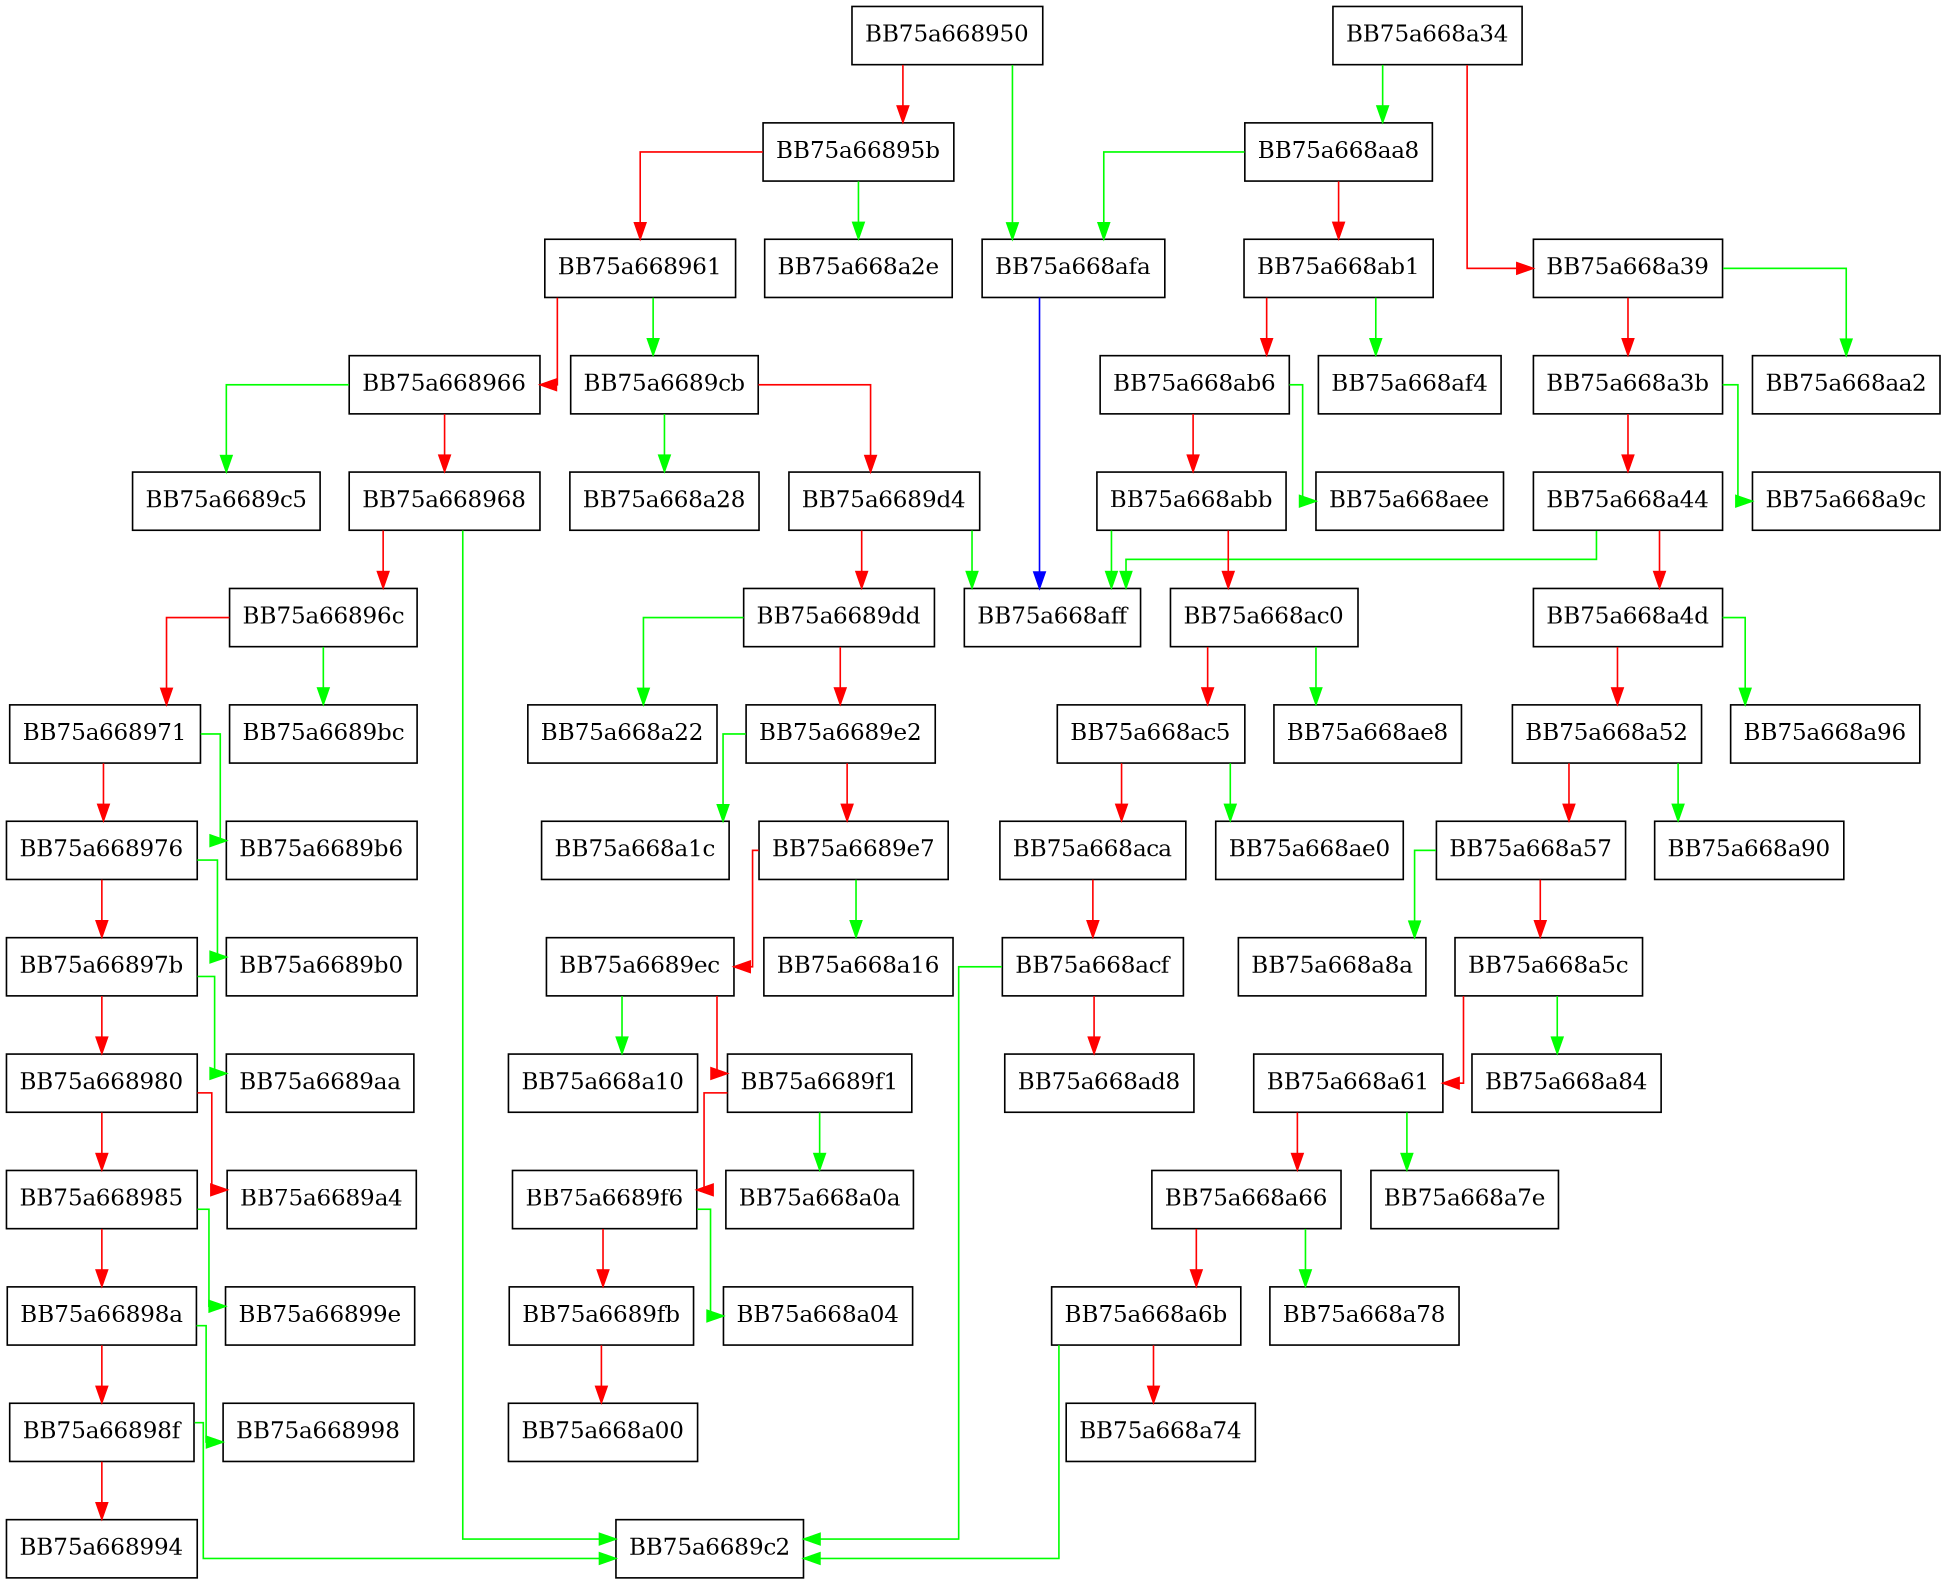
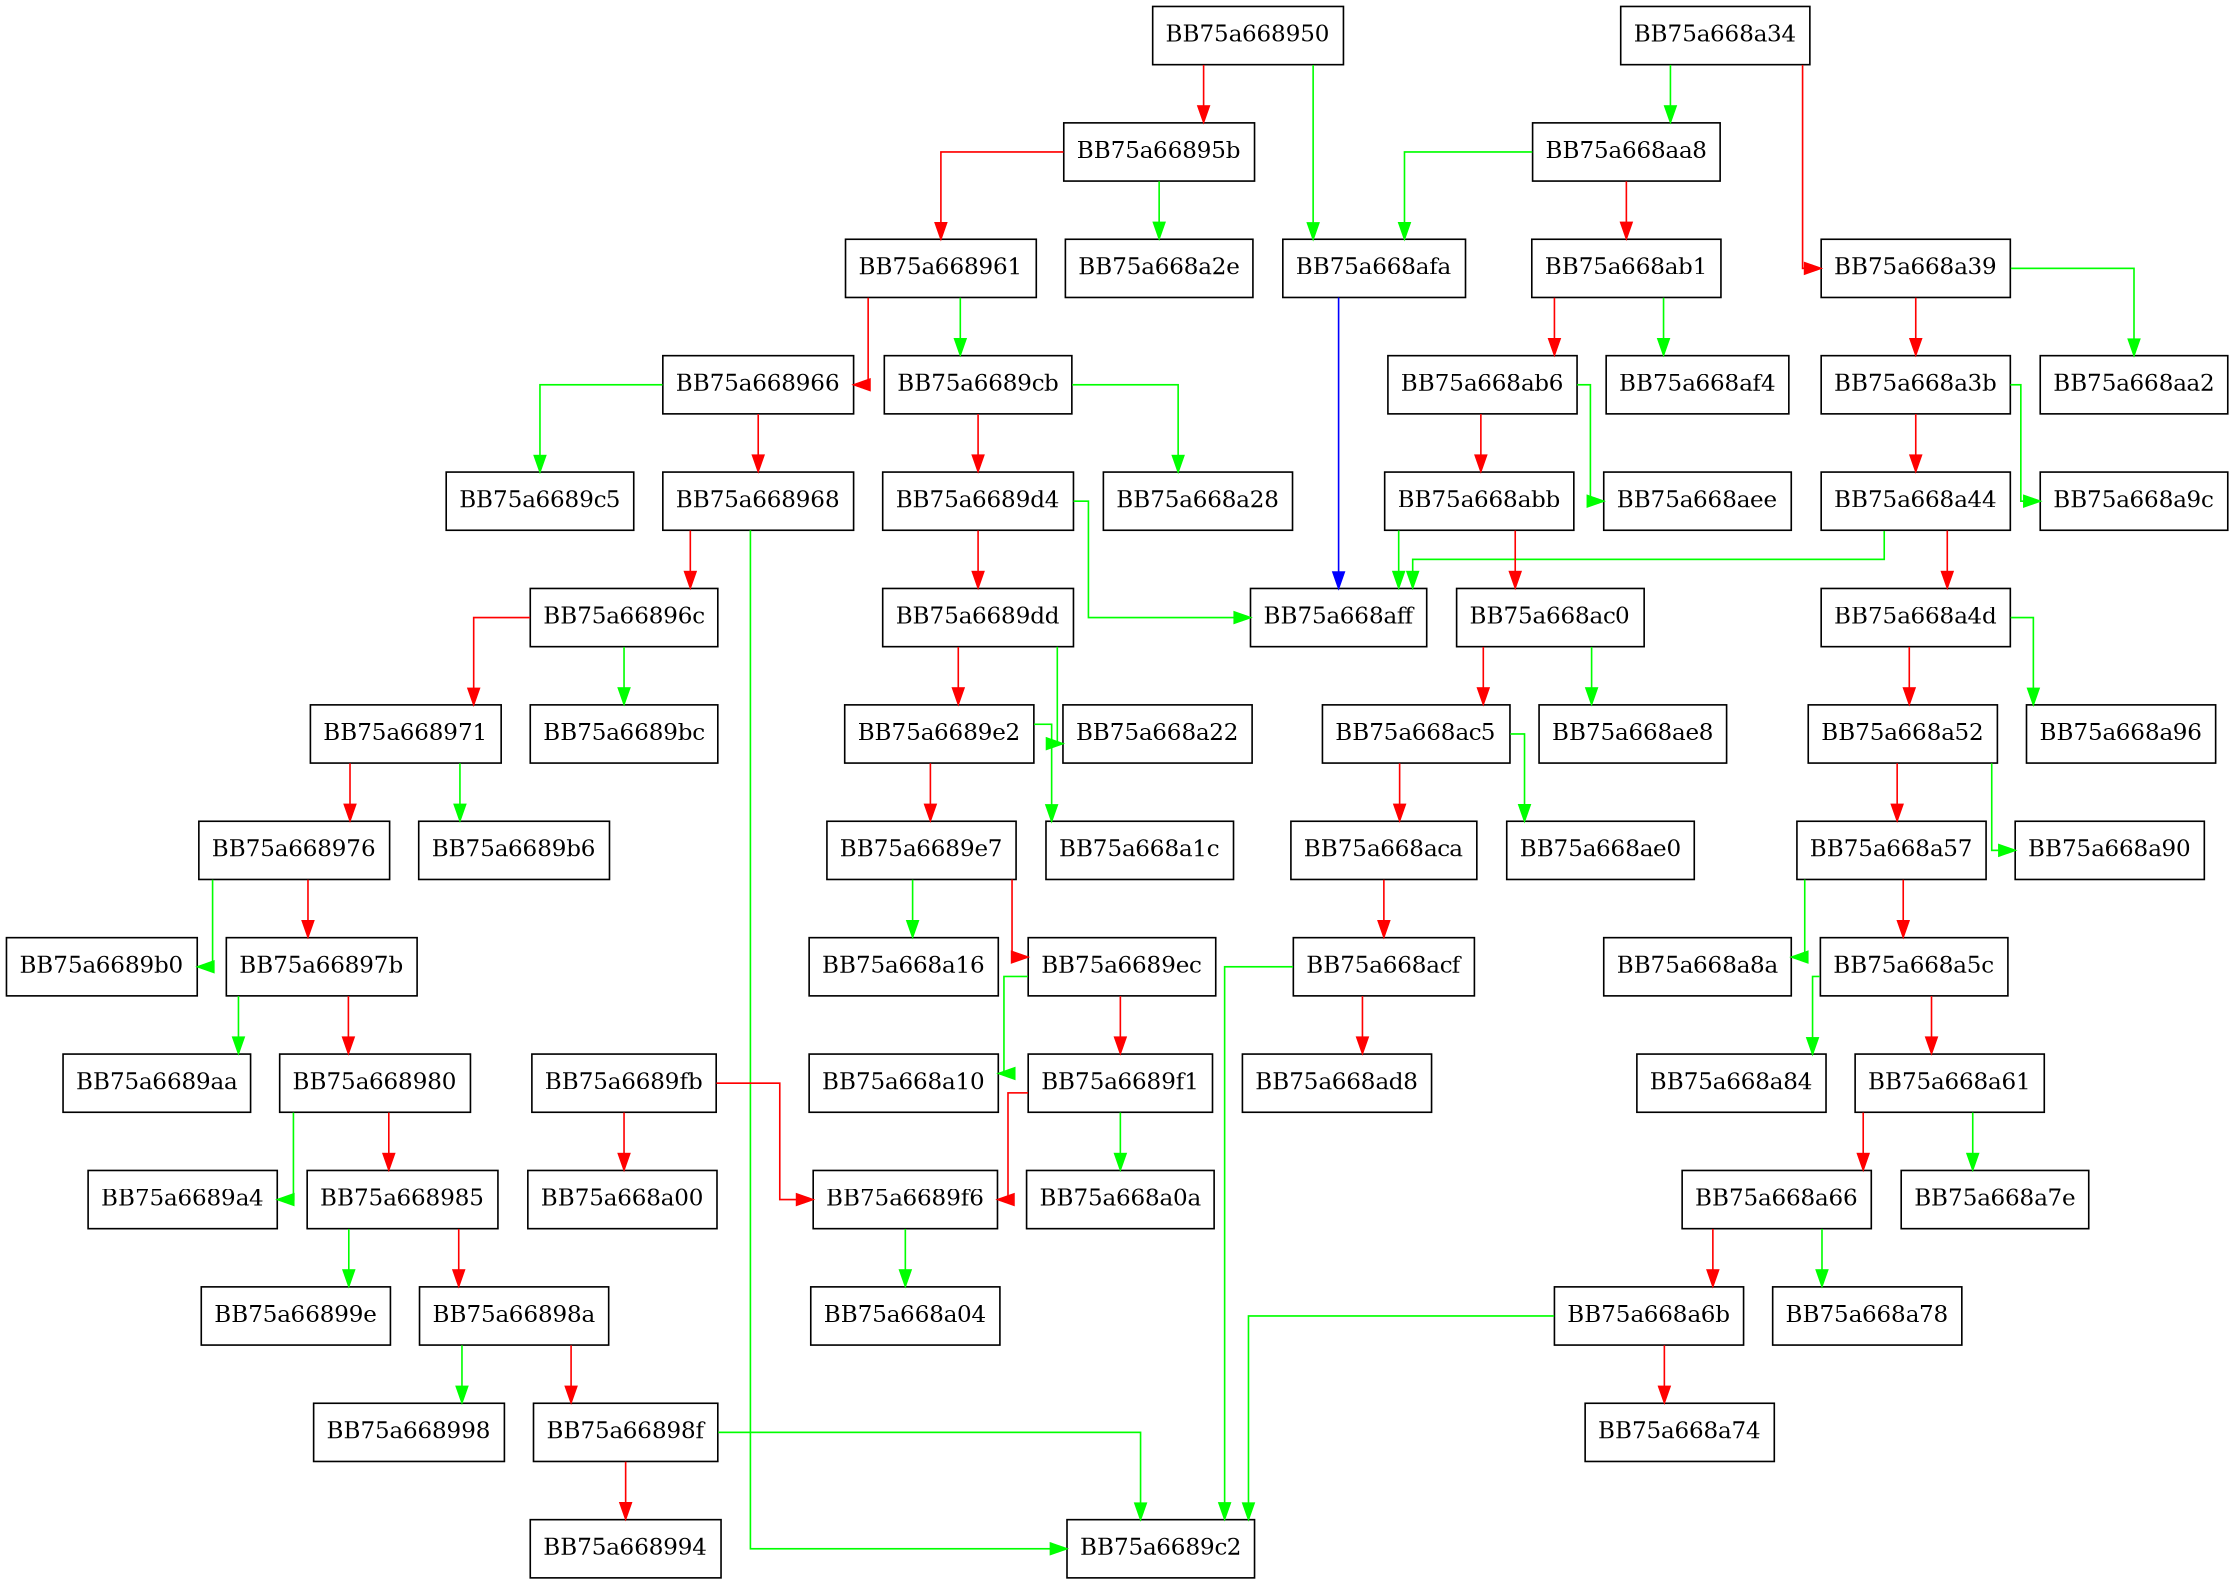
(212, 1135) -> (293, 1157)
(603, 1249) -> (780, 1118)
